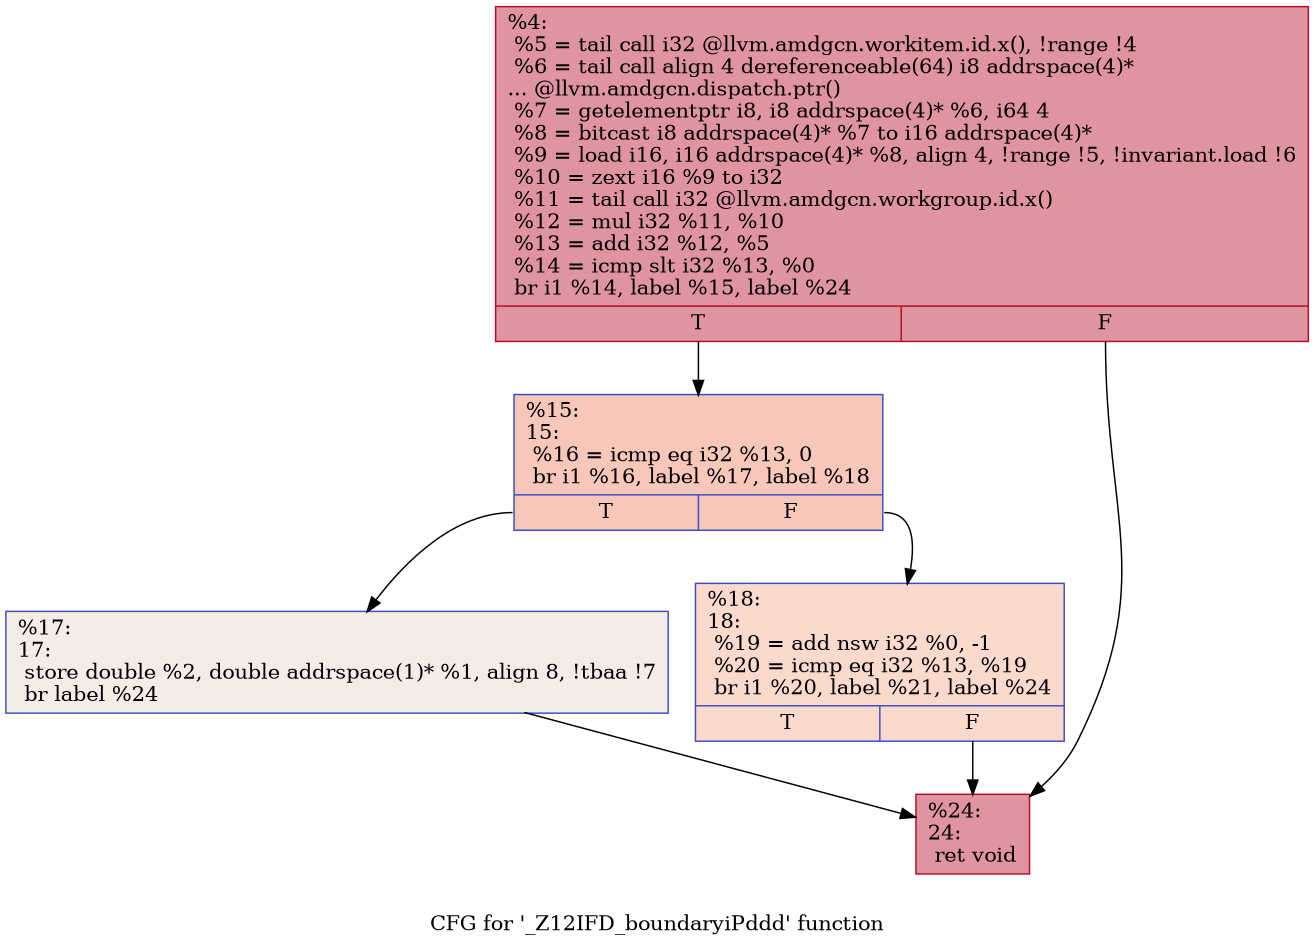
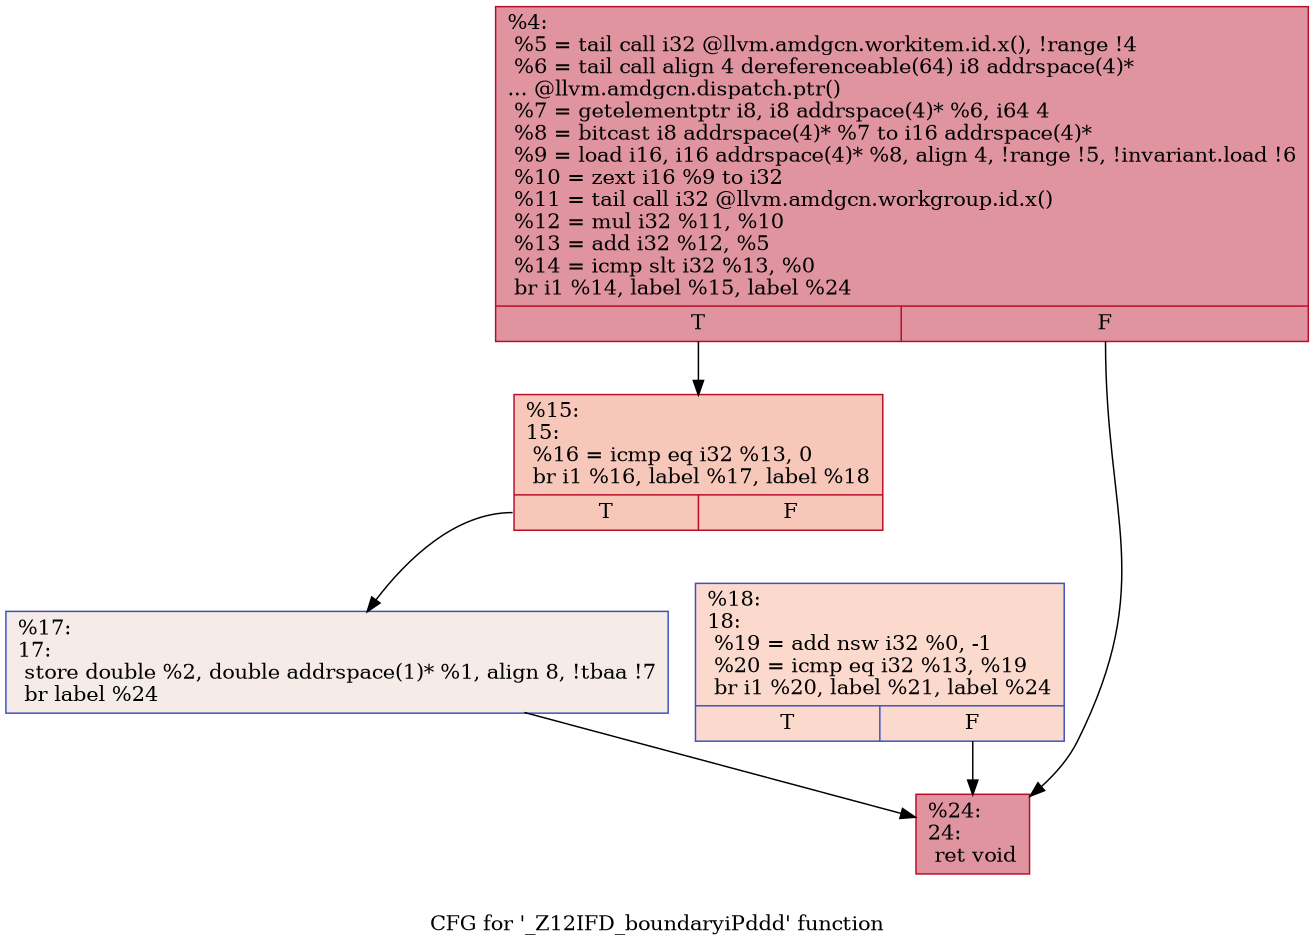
(698, 462) -> (698, 462)
(911, 533) -> none
